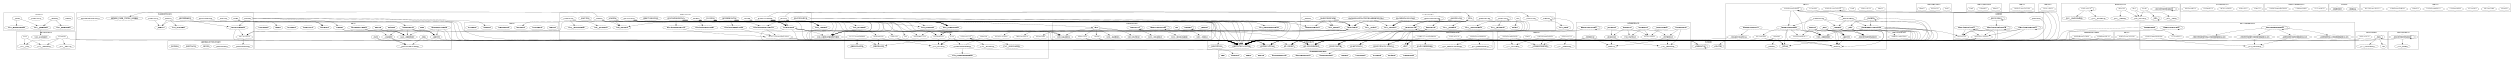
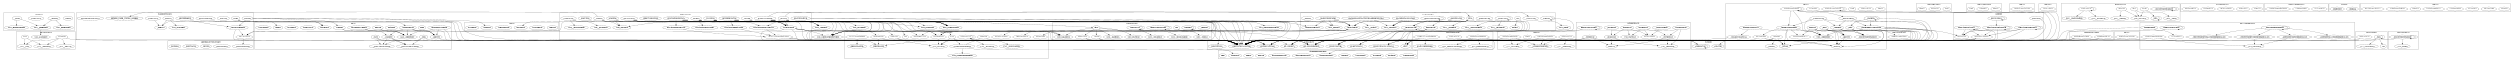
none -> (382, 46)
